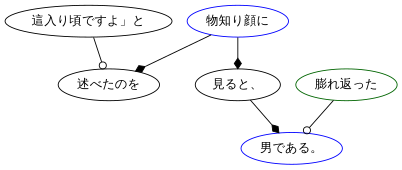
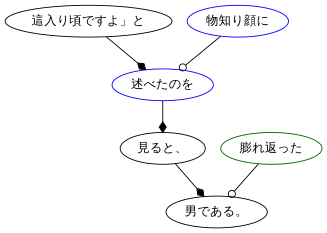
(238, 48) -> (163, 111)
(98, 50) -> (122, 50)
(178, 51) -> (203, 51)
(109, 85) -> (163, 85)
(292, 148) -> (217, 212)
